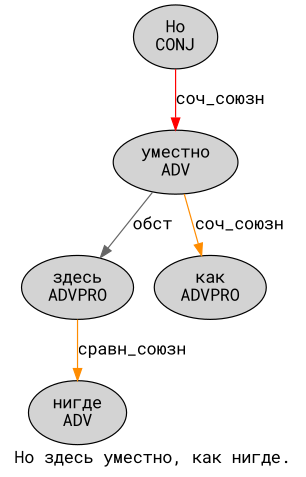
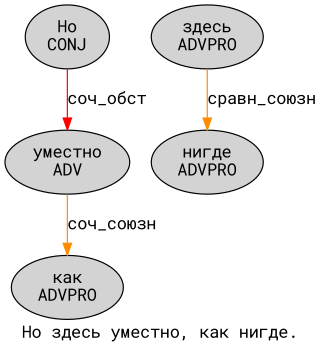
(220, 100) -> (107, 100)
(130, 220) -> none
(78, 413) -> (207, 162)
